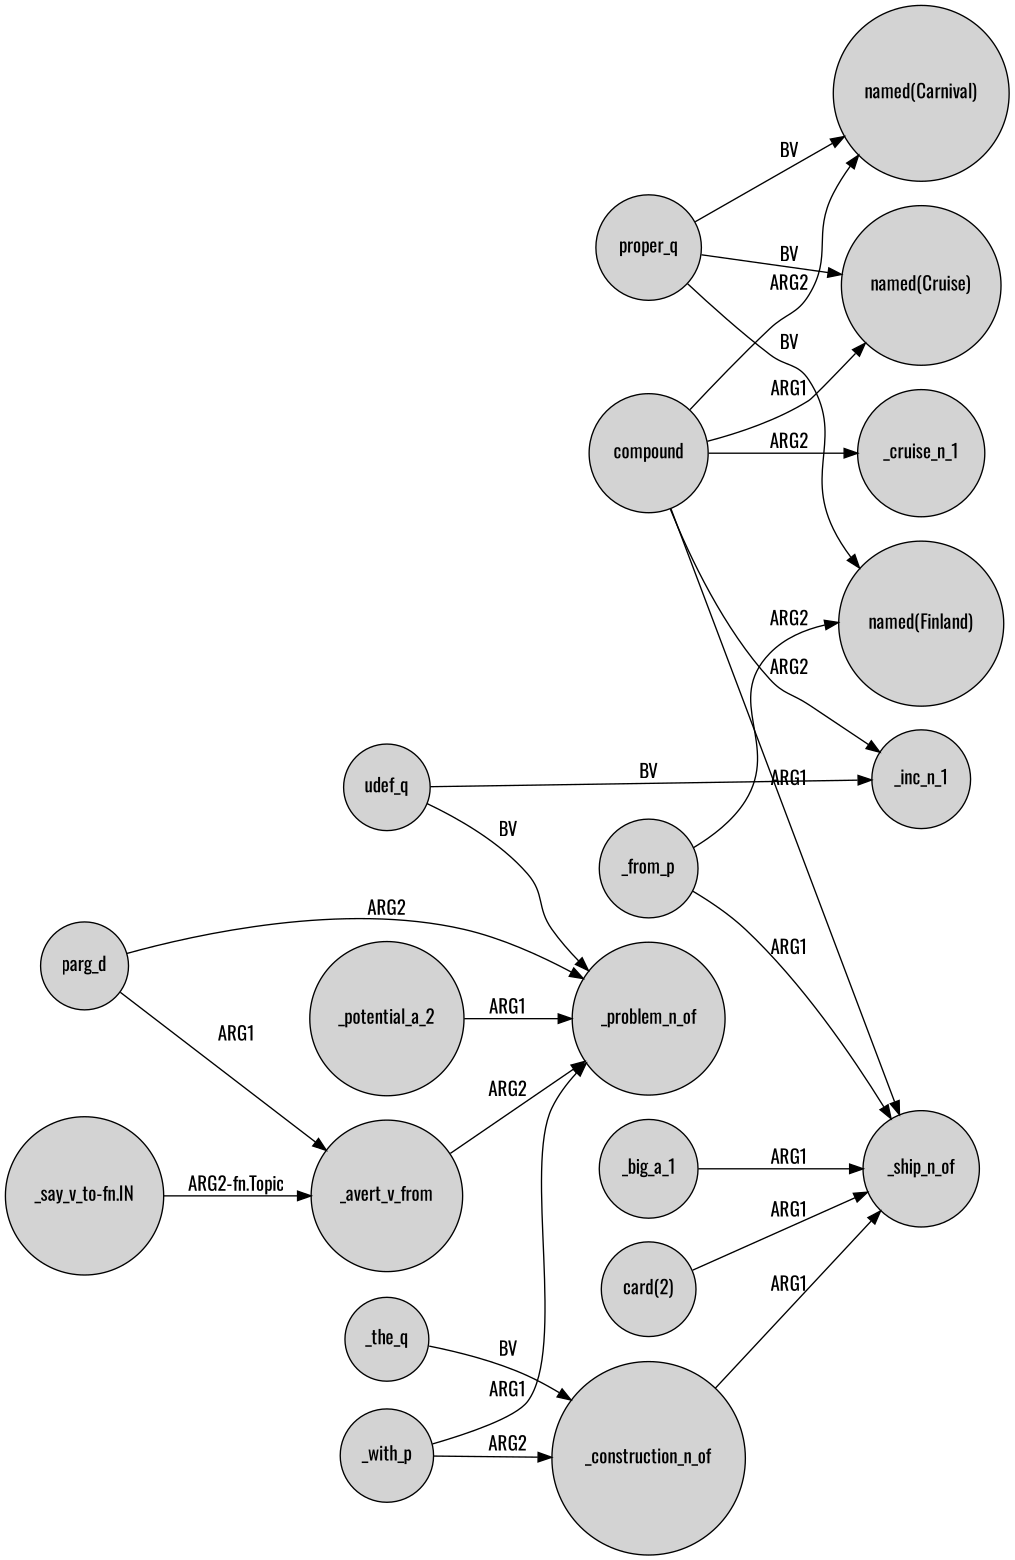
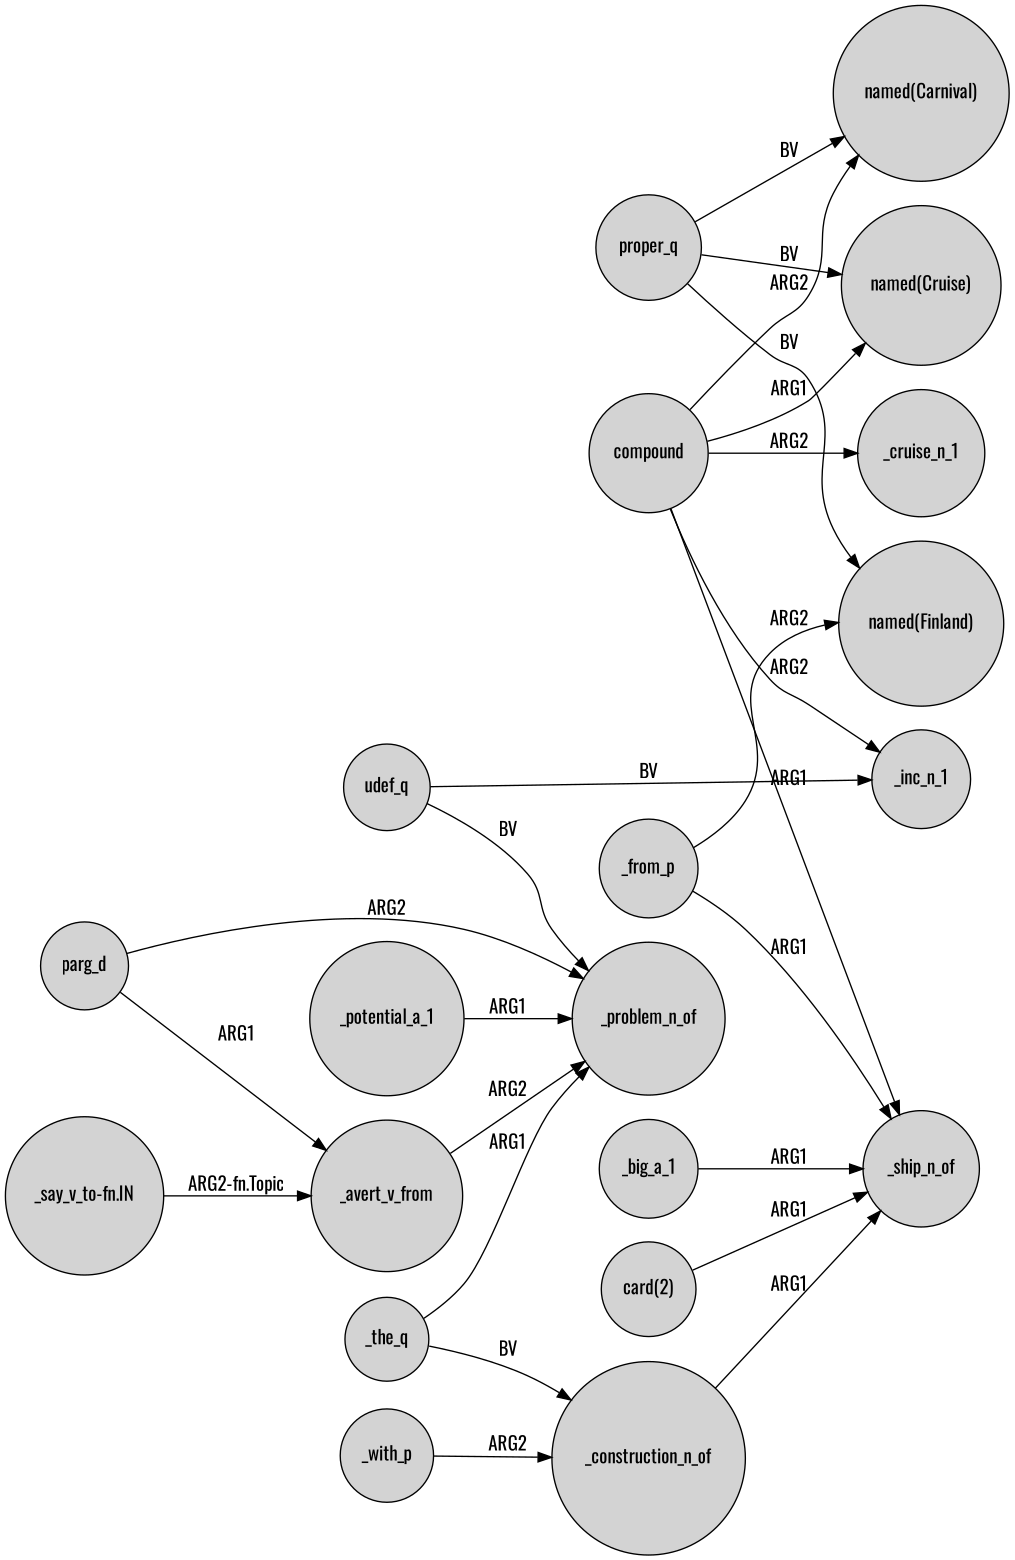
(387, 1019) -> (387, 1019)
(545, 1287) -> (506, 1202)
